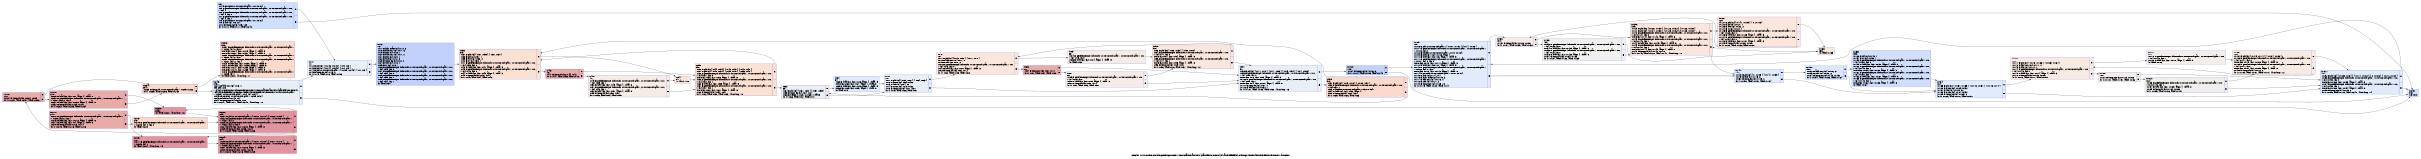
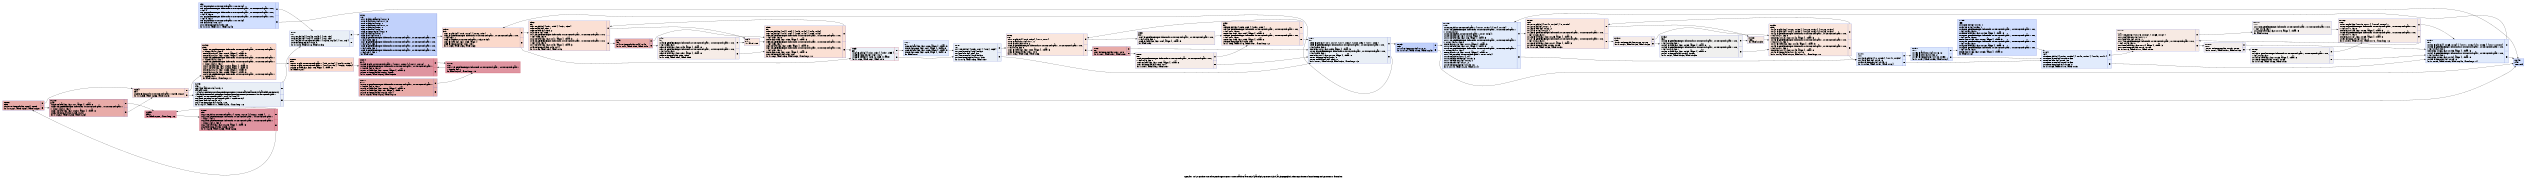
(1495, 36) -> (1522, 34)
(456, 64) -> (439, 36)
none -> (321, 65)
(170, 123) -> none
